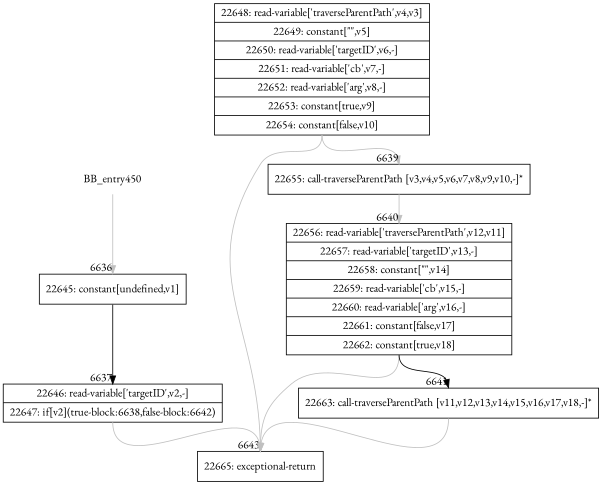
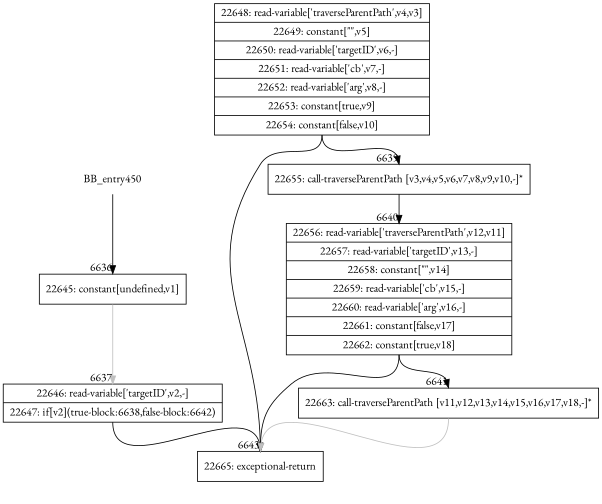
(356, 150) -> (356, 150)
(399, 205) -> (399, 205)
(113, 230) -> (113, 230)
(230, 265) -> (230, 265)
(113, 340) -> (113, 340)
(317, 374) -> (317, 374)
(183, 438) -> (183, 438)
